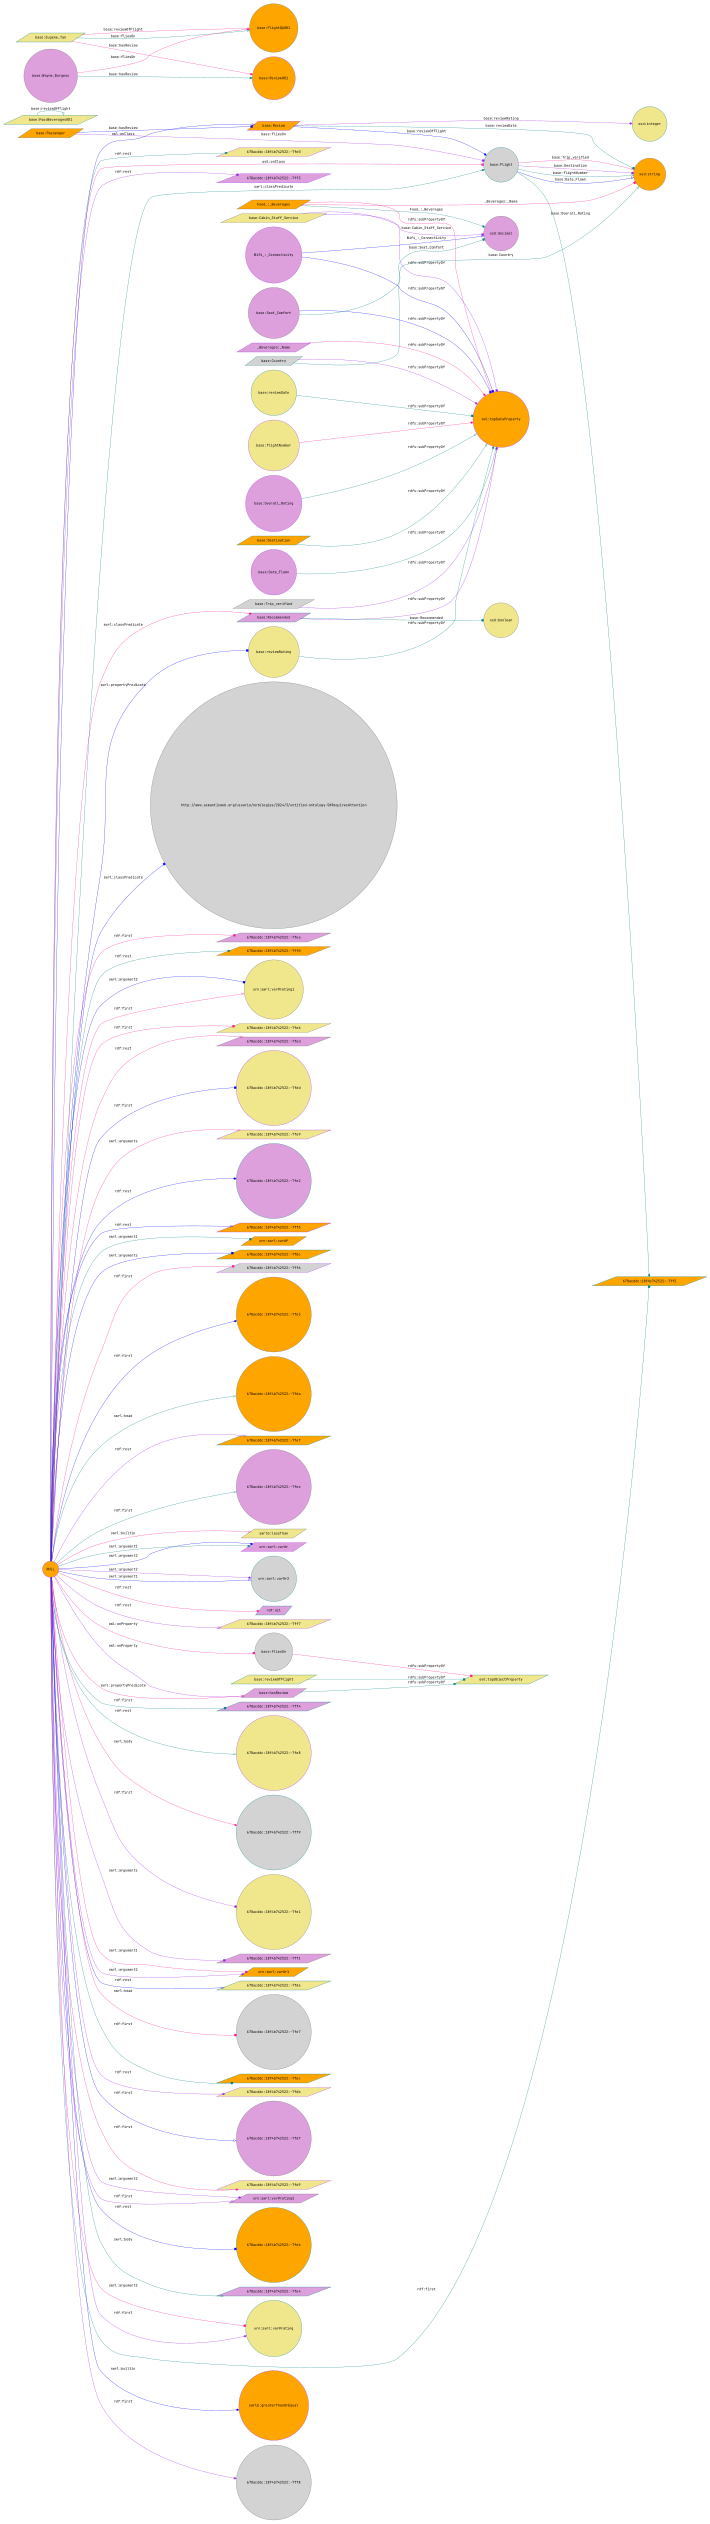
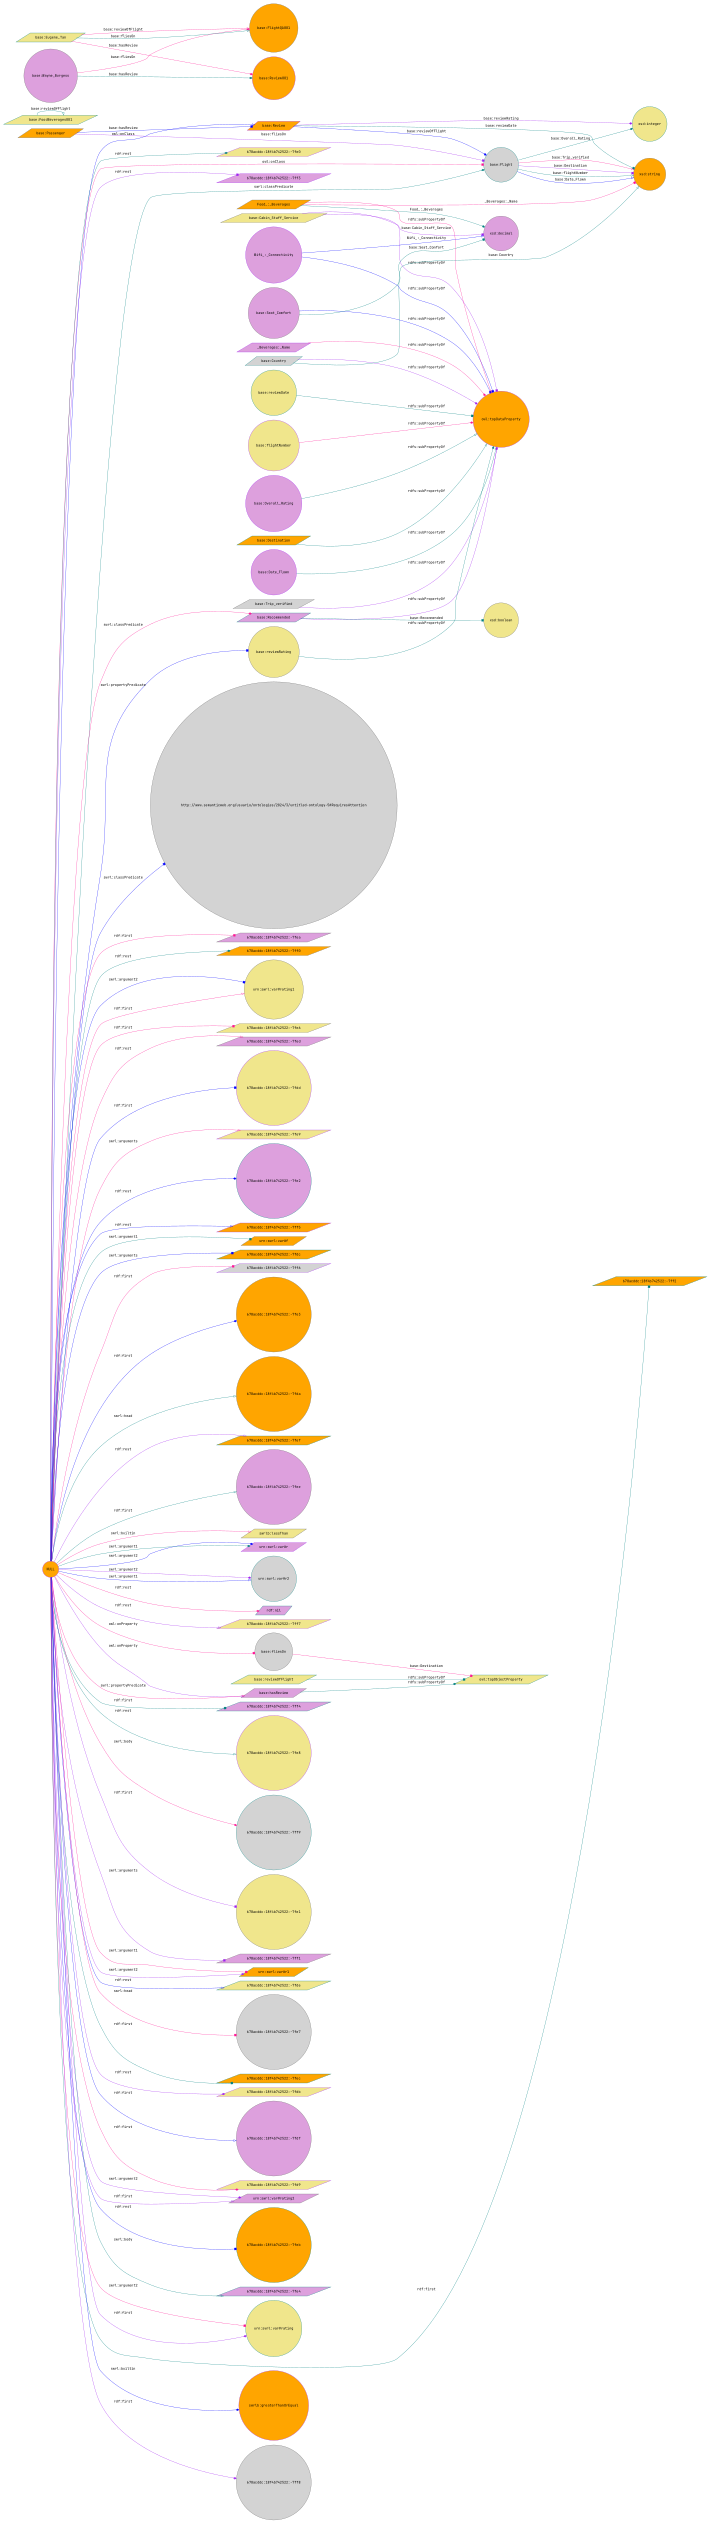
(615, 714) -> (574, 145)
(426, 1666) -> (426, 1666)
